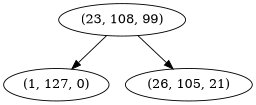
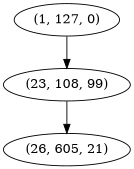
(93, 49) -> (67, 48)
(189, 85) -> (67, 150)
